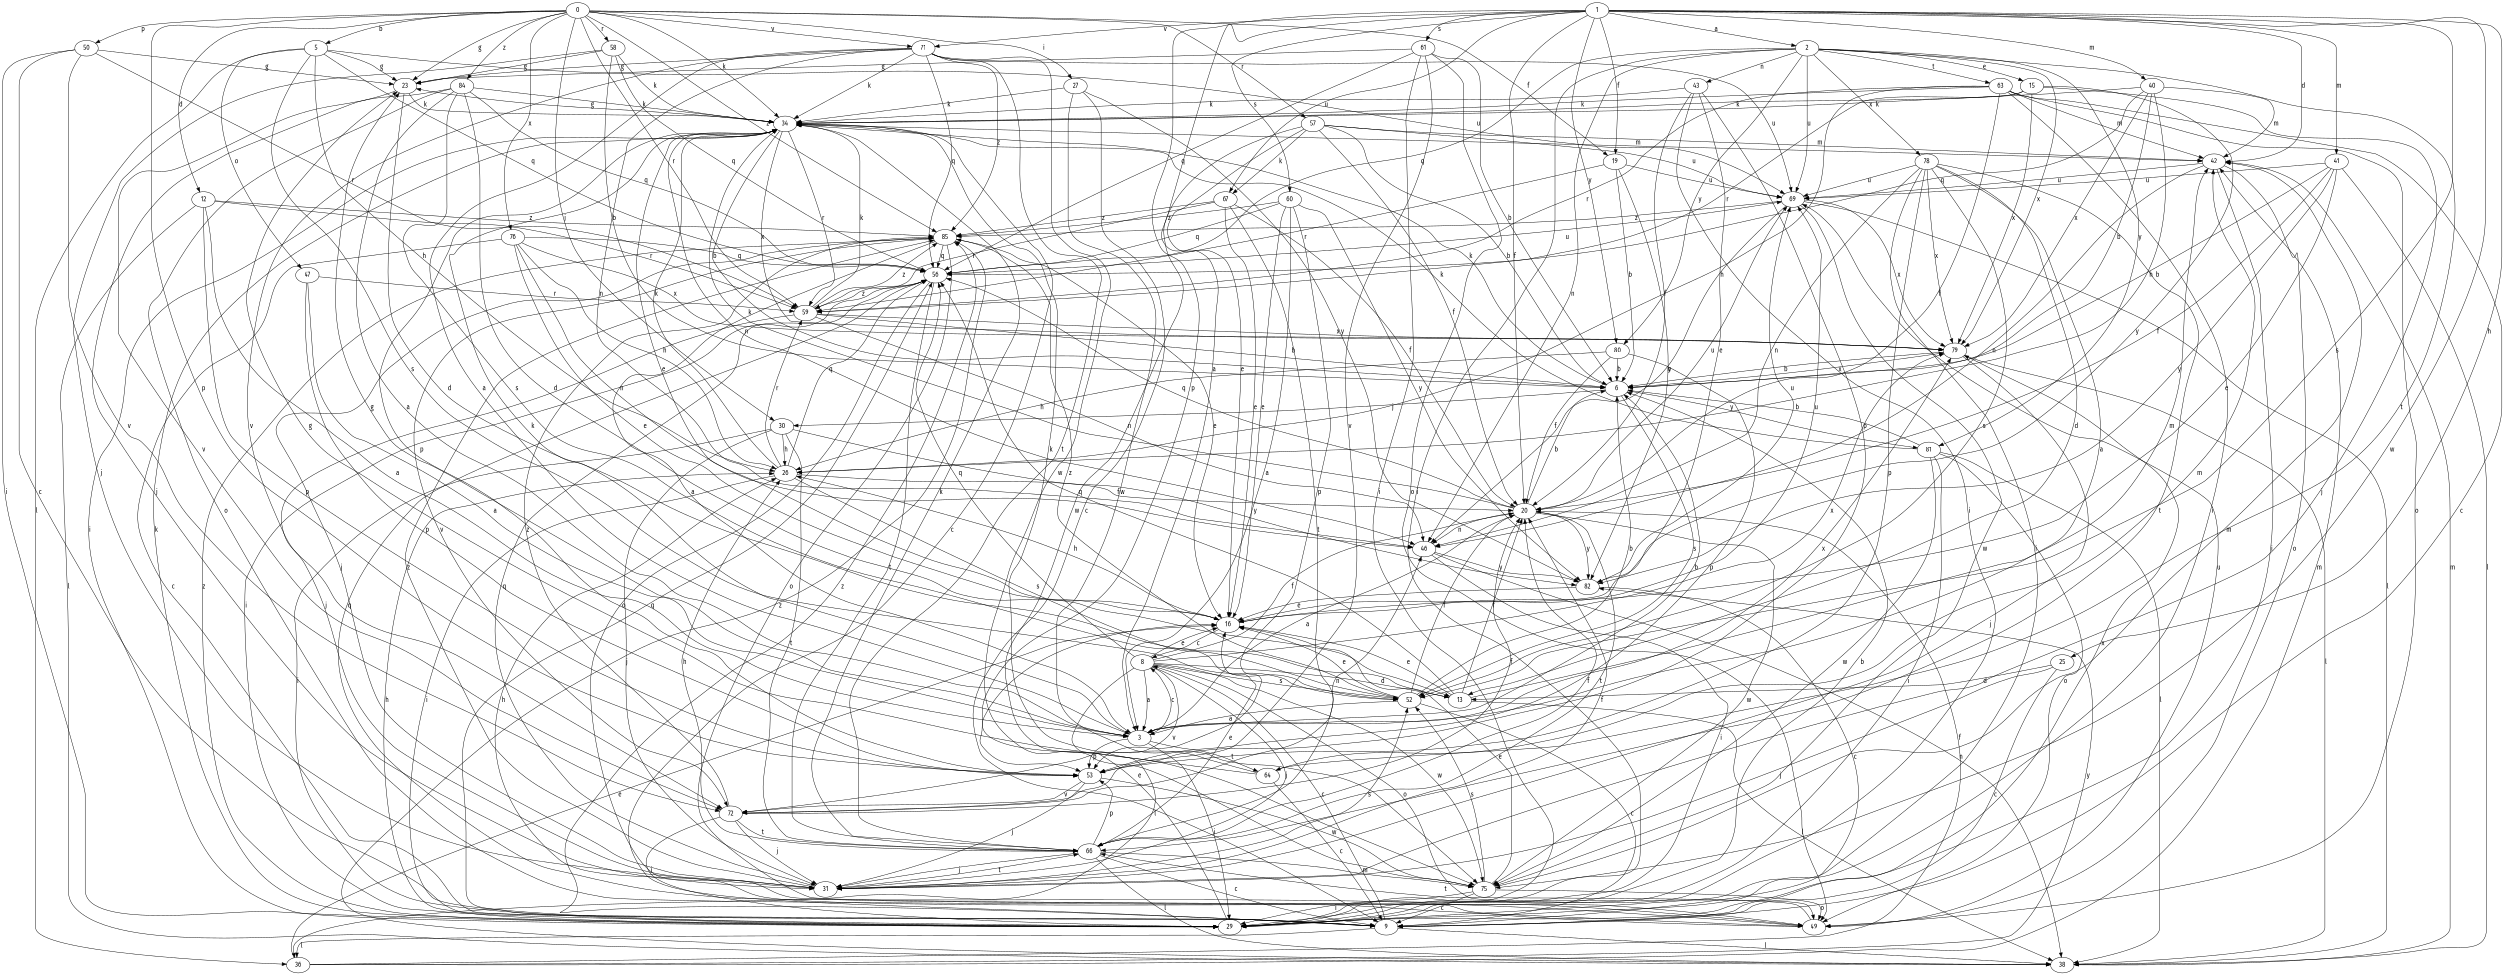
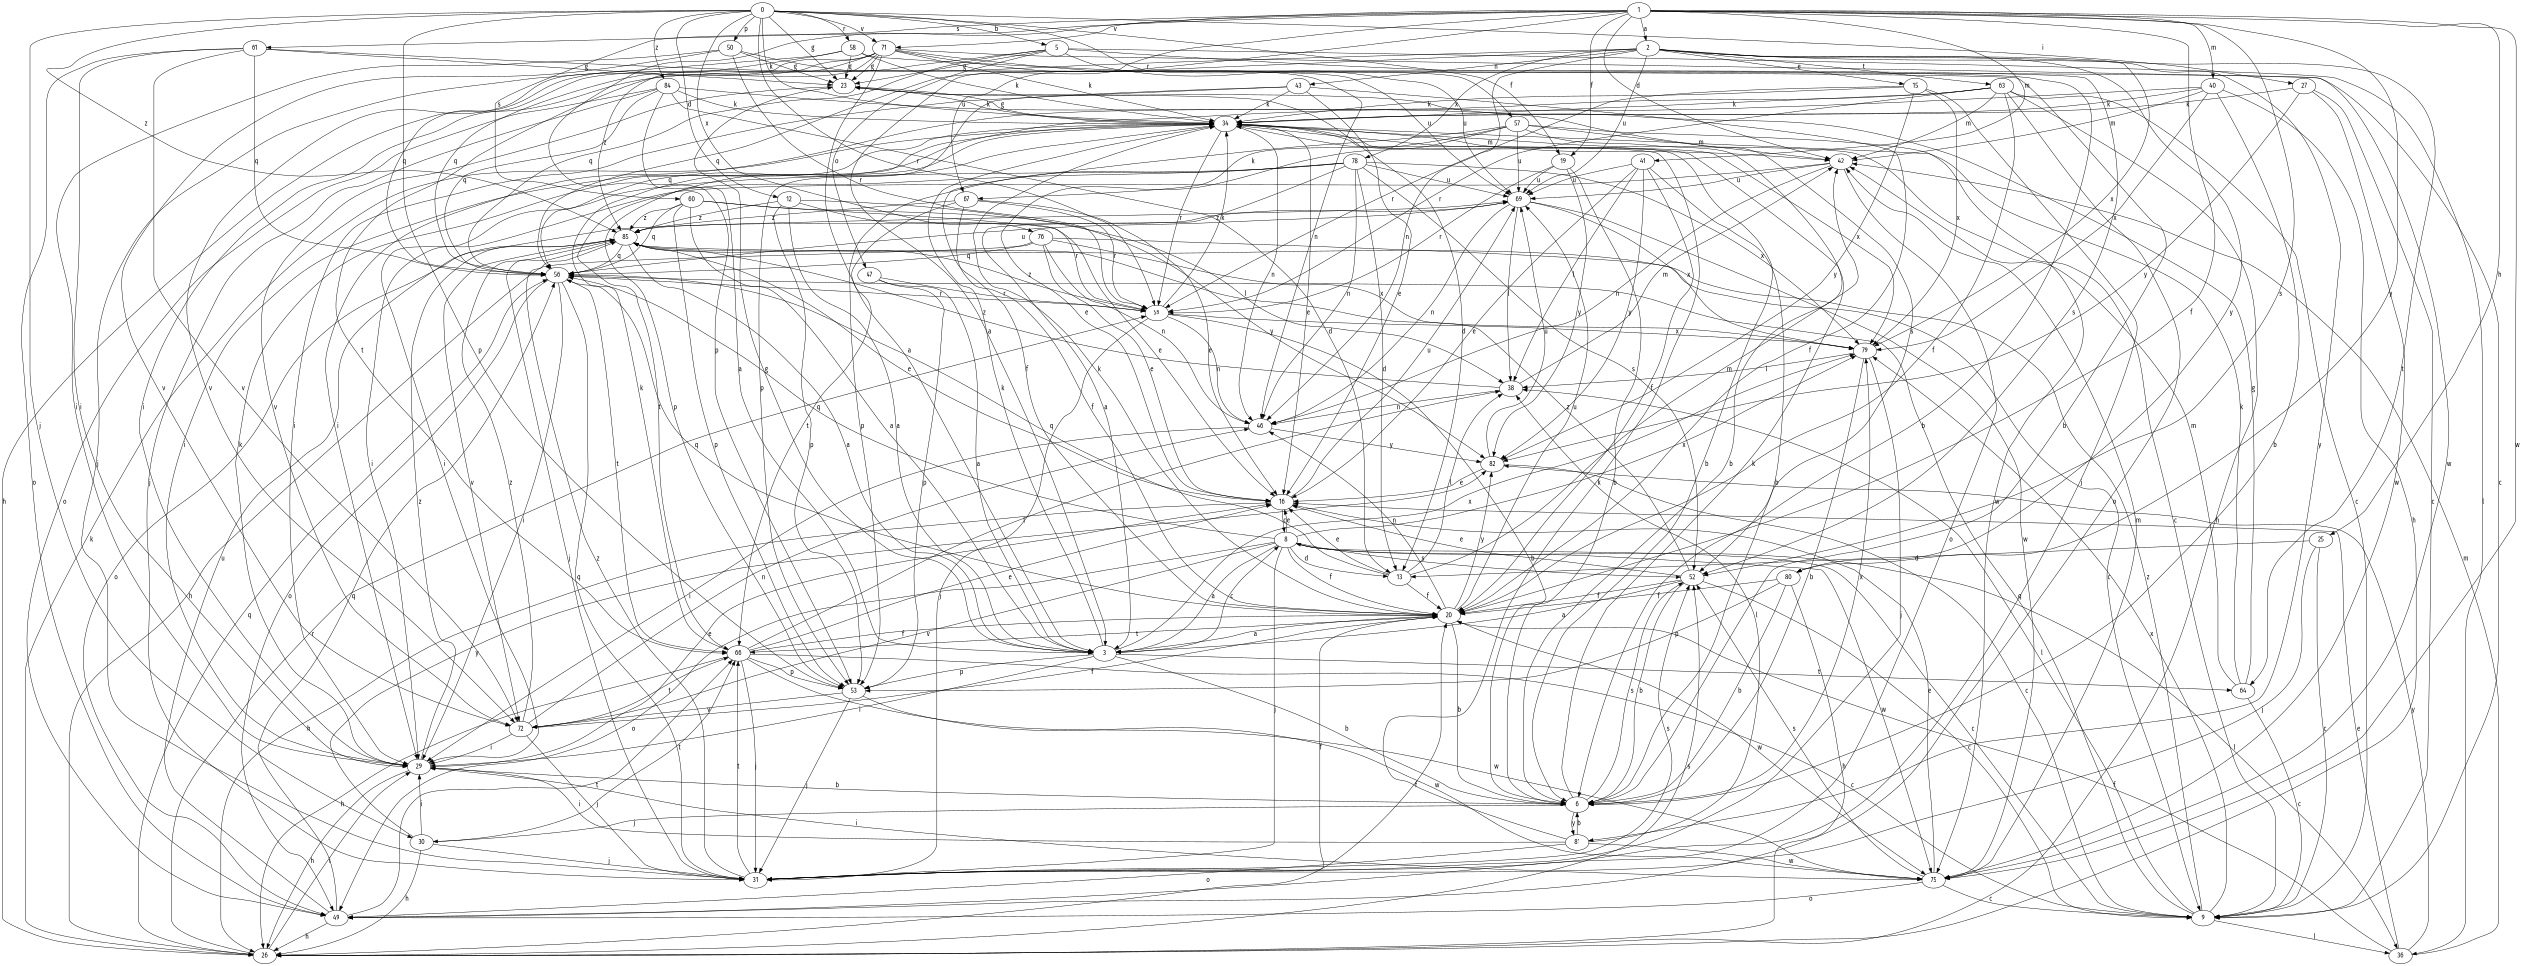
(864, 294) -> (941, 294)
(512, 554) -> (586, 611)
(1790, 674) -> (1388, 406)
(1365, 871) -> (1496, 767)
